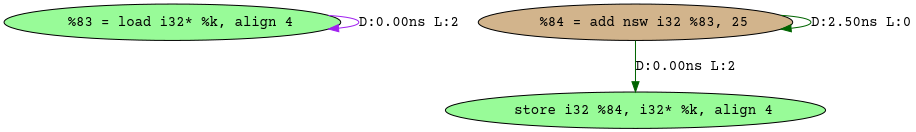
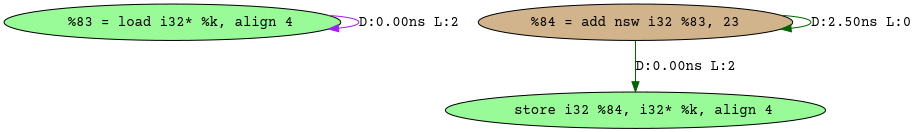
(635, 22) -> (635, 22)
